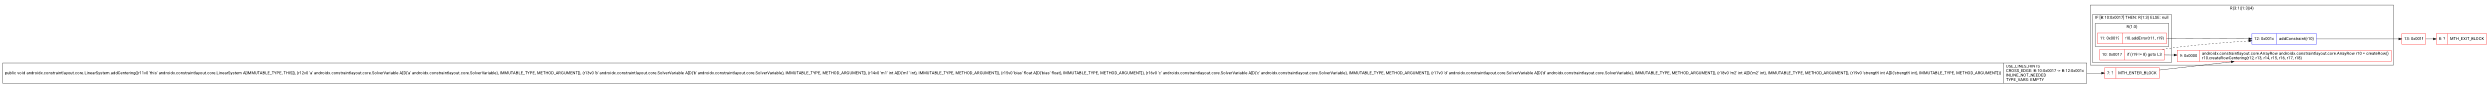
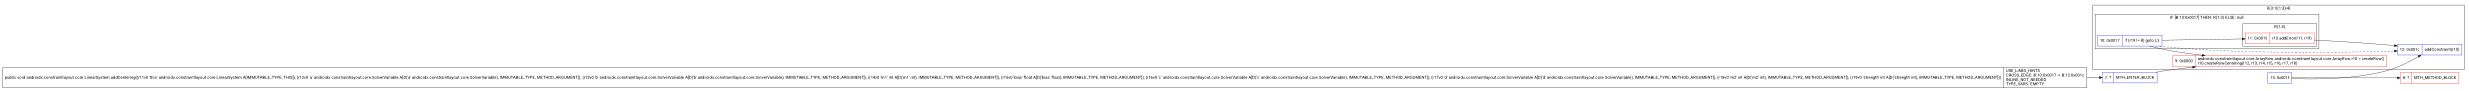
(2358, 39) -> (2360, 76)
(2414, 39) -> (2280, 78)
(2467, 39) -> (2435, 78)
none -> (2202, 40)
(2132, 55) -> (2130, 41)
(2132, 73) -> (2130, 78)
